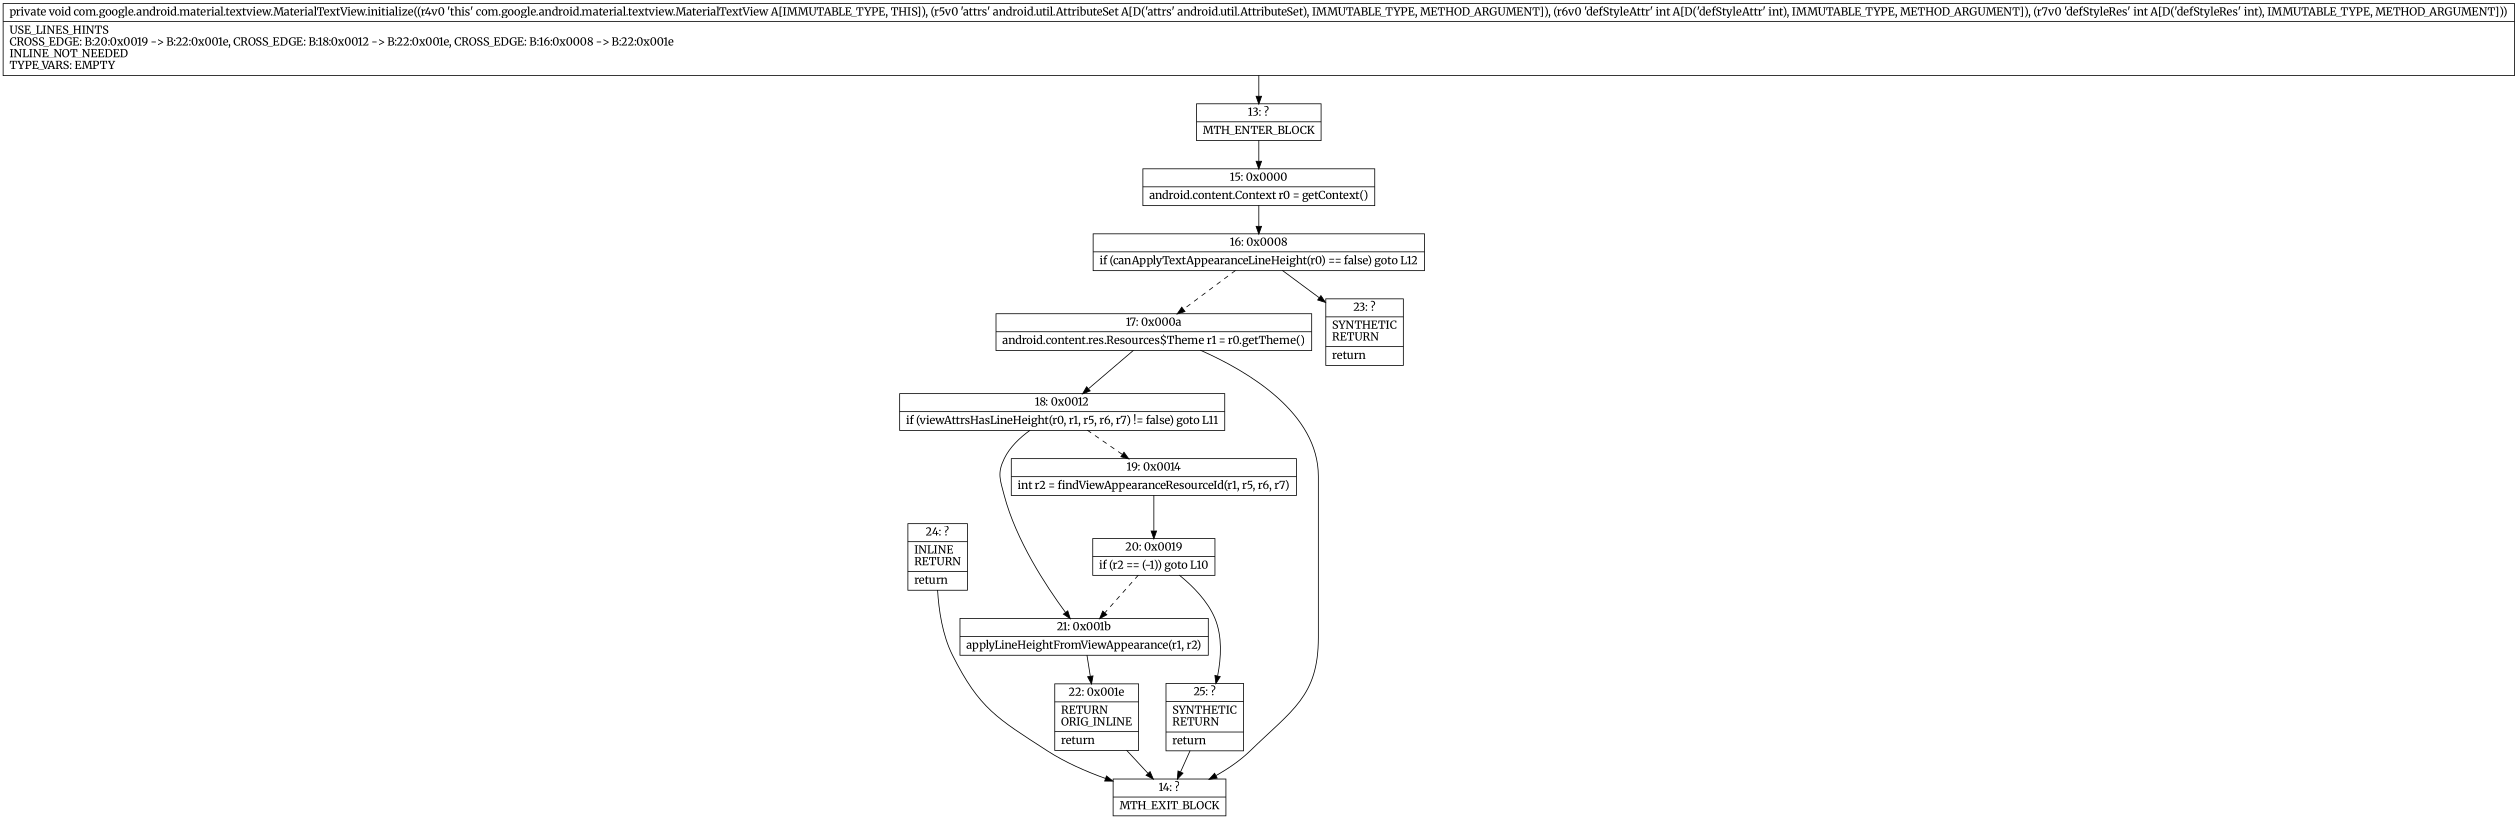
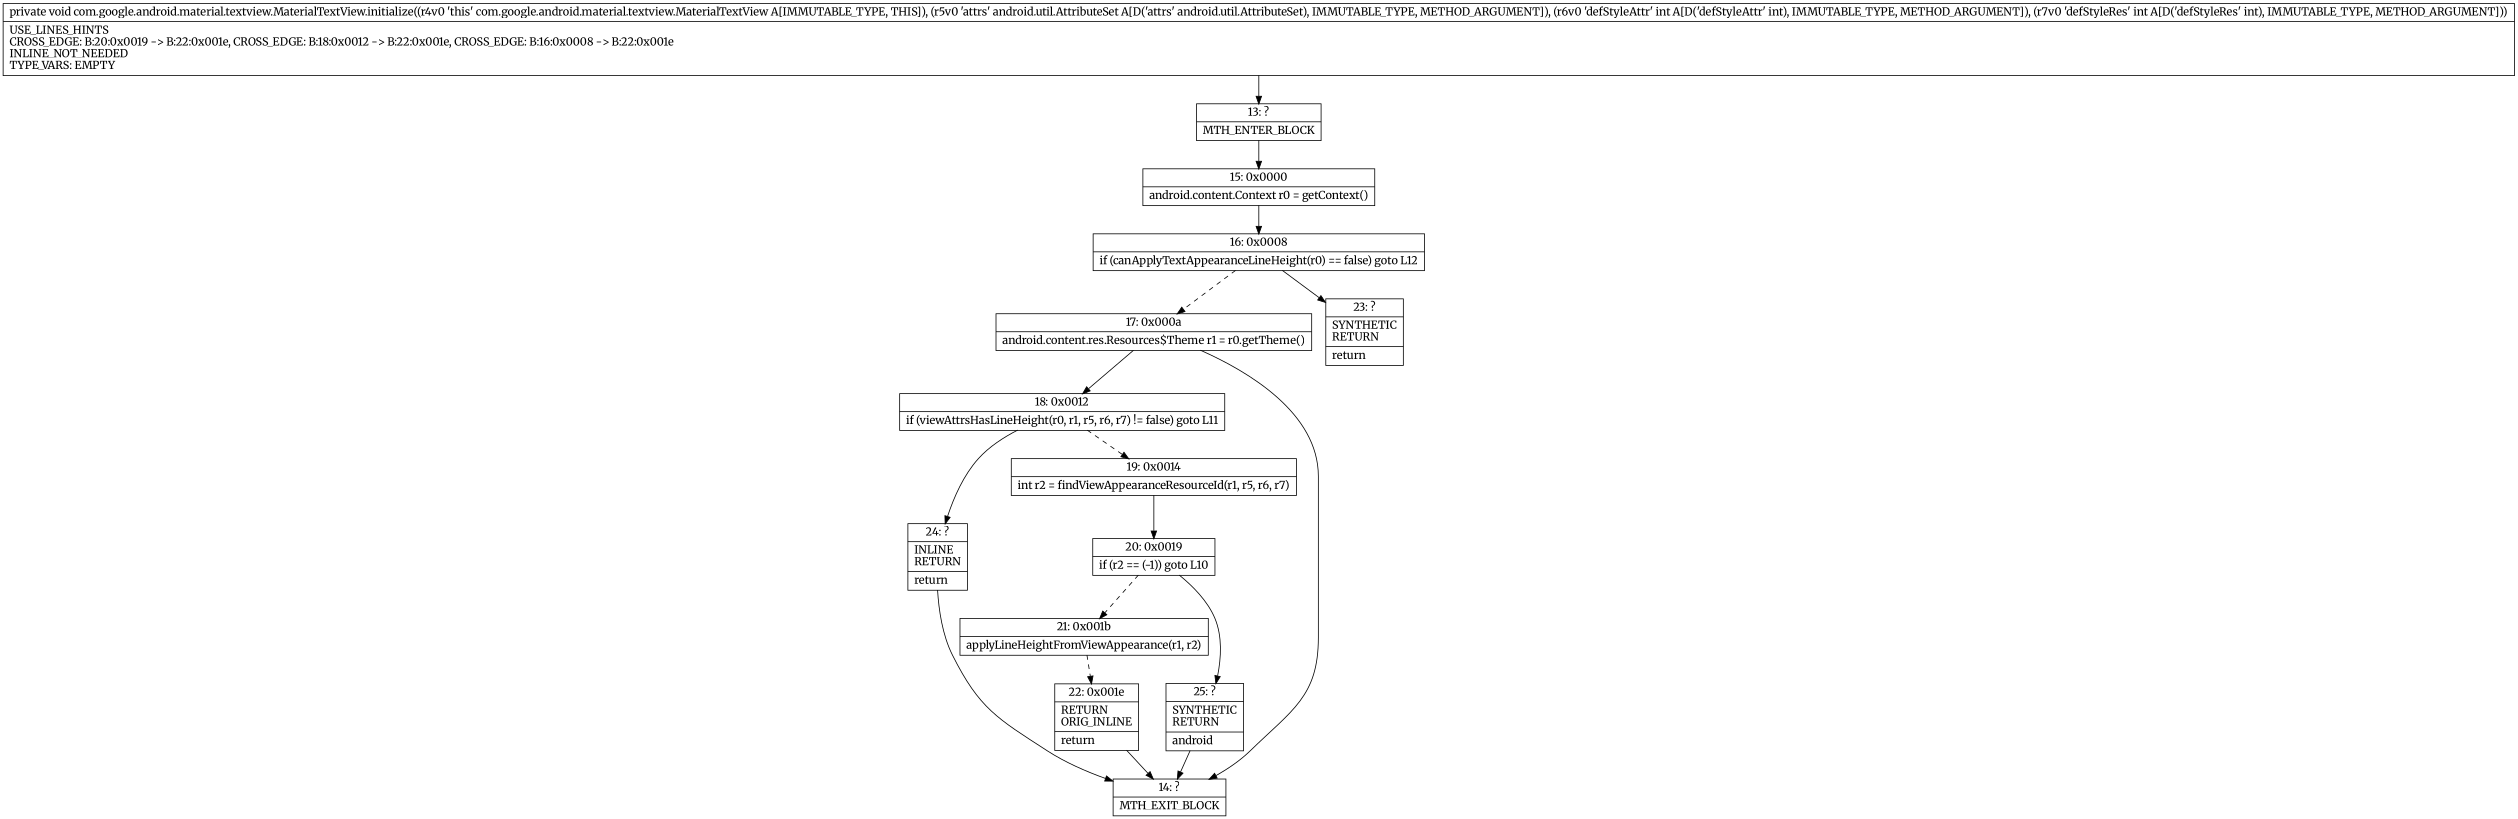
(1013, 522) -> (973, 465)
(1089, 666) -> (1089, 666)
(1189, 741) -> (1193, 741)
